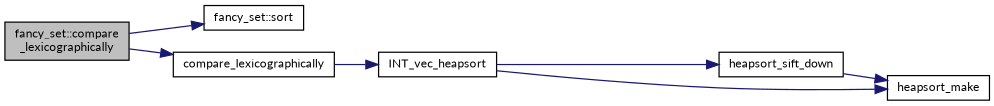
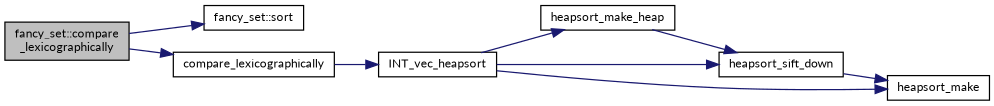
none -> (608, 18)
